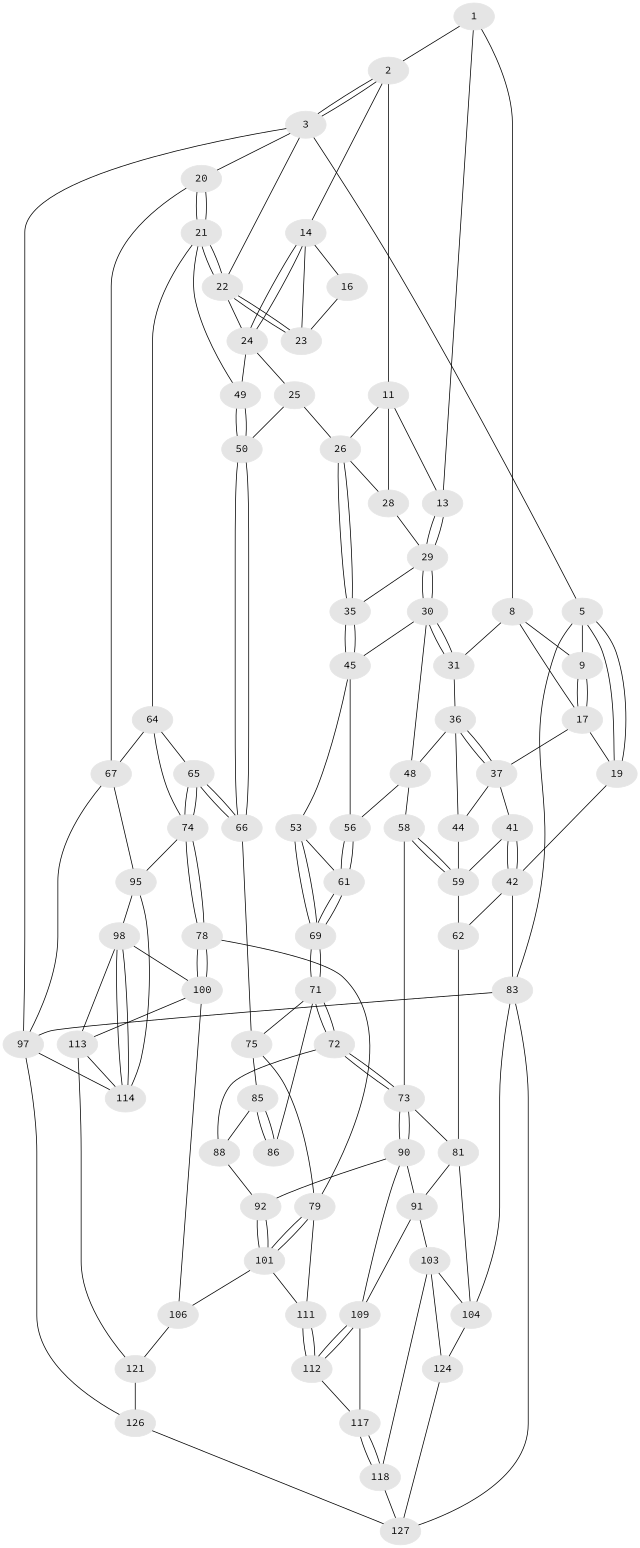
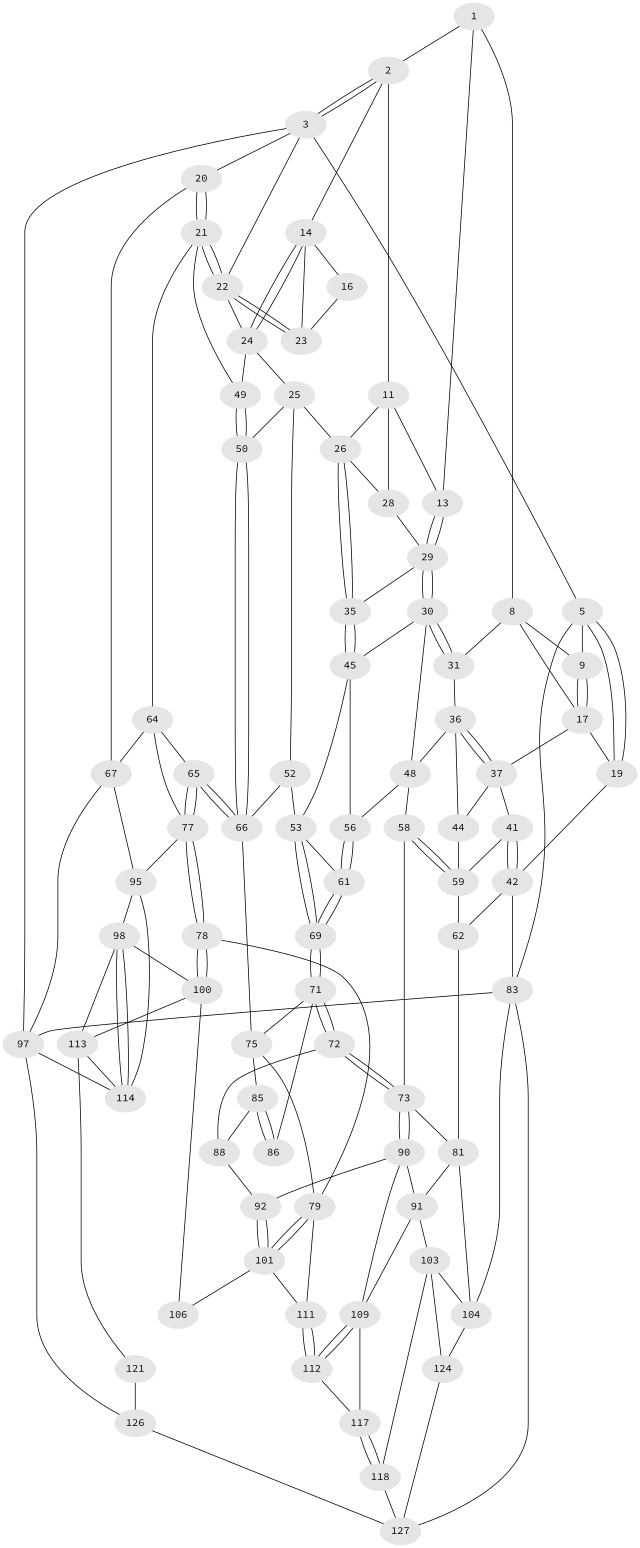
none -> (290, 774)
(188, 828) -> (188, 828)
(157, 1342) -> none
